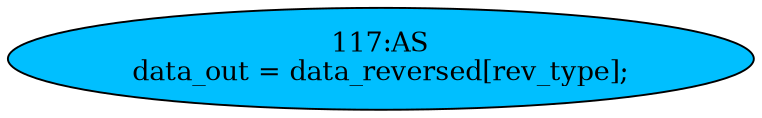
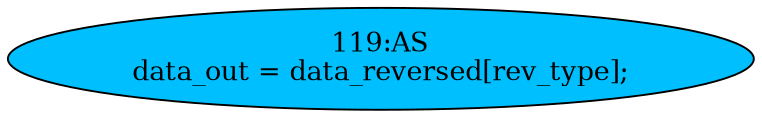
(381, 59) -> (381, 59)
